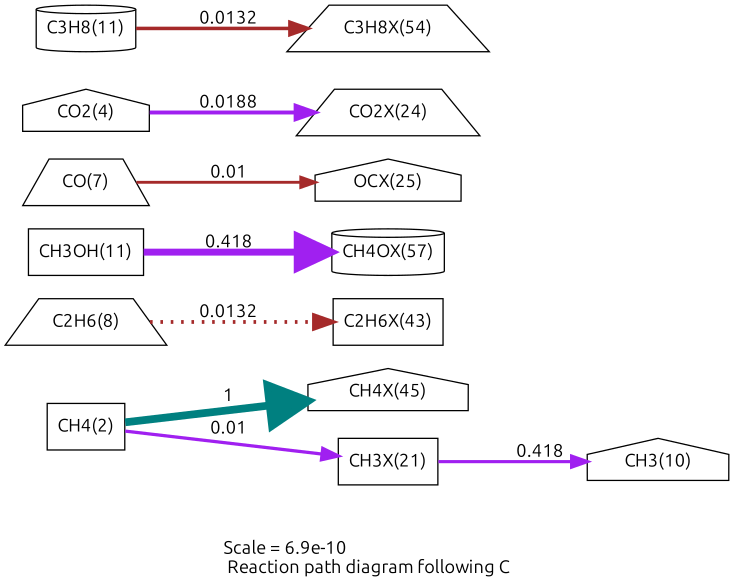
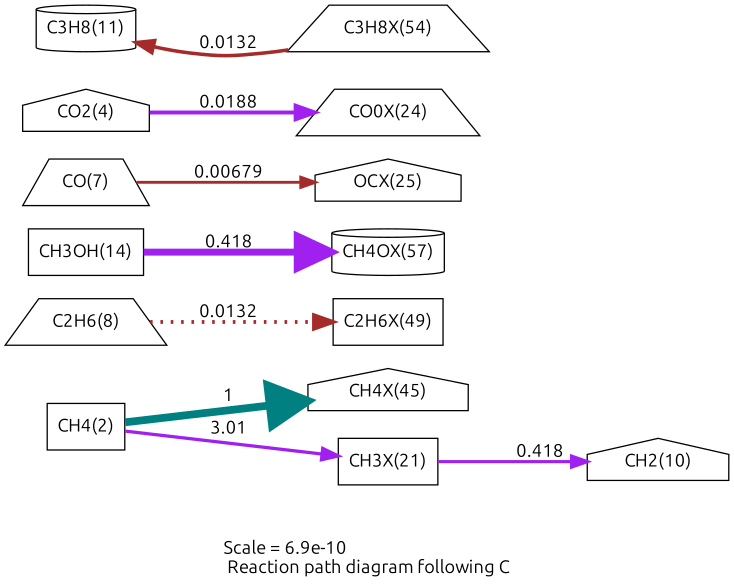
(213, 28) -> (221, 56)
(388, 112) -> (388, 112)
(227, 173) -> (227, 173)
(86, 252) -> (86, 252)
(388, 322) -> (388, 322)
(227, 429) -> (227, 429)
(658, 462) -> (658, 462)
